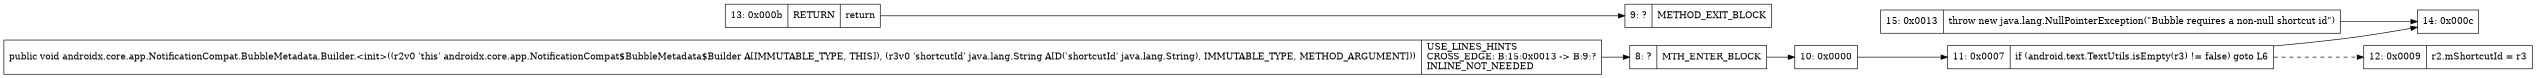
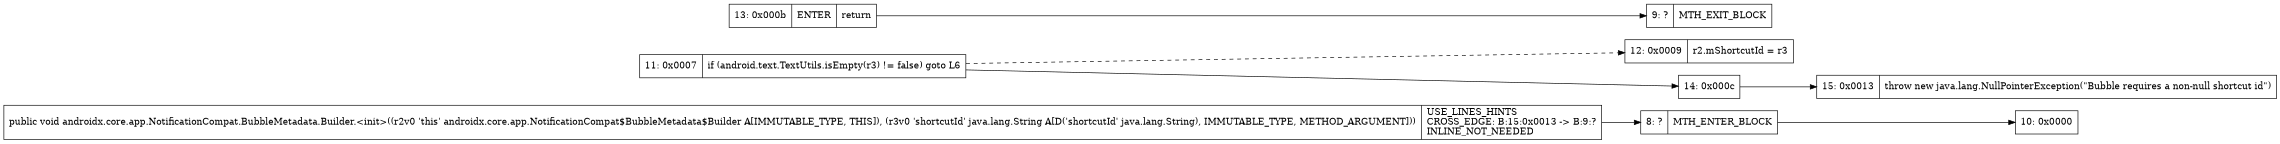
(814, 16) -> (814, 16)
(1712, 16) -> (1723, 16)
(2376, 22) -> (1775, 87)
(1899, 57) -> none
